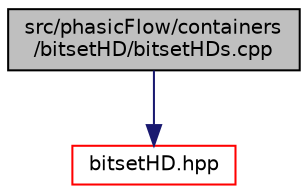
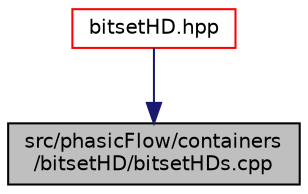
(154, 98) -> (154, 75)
